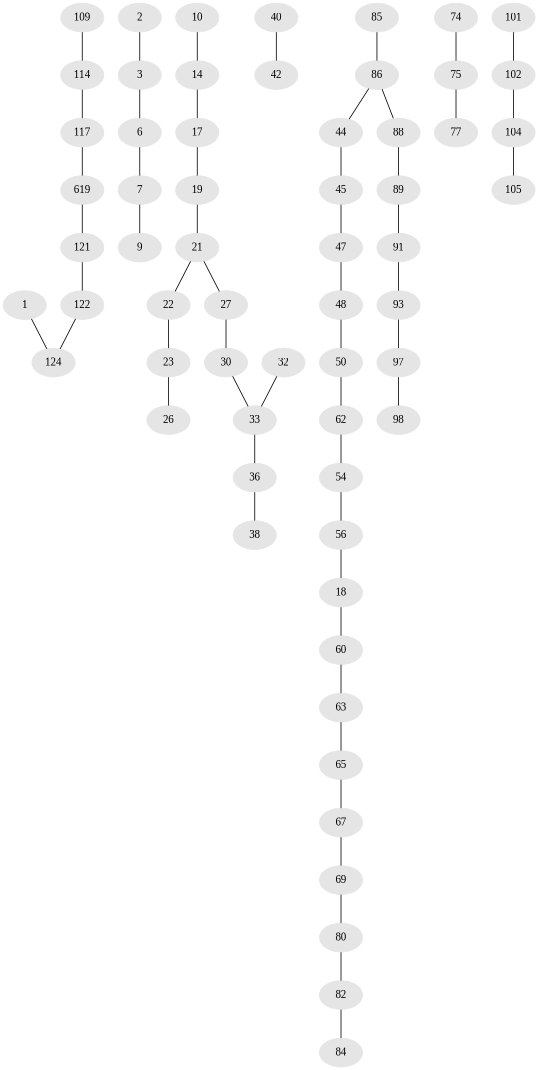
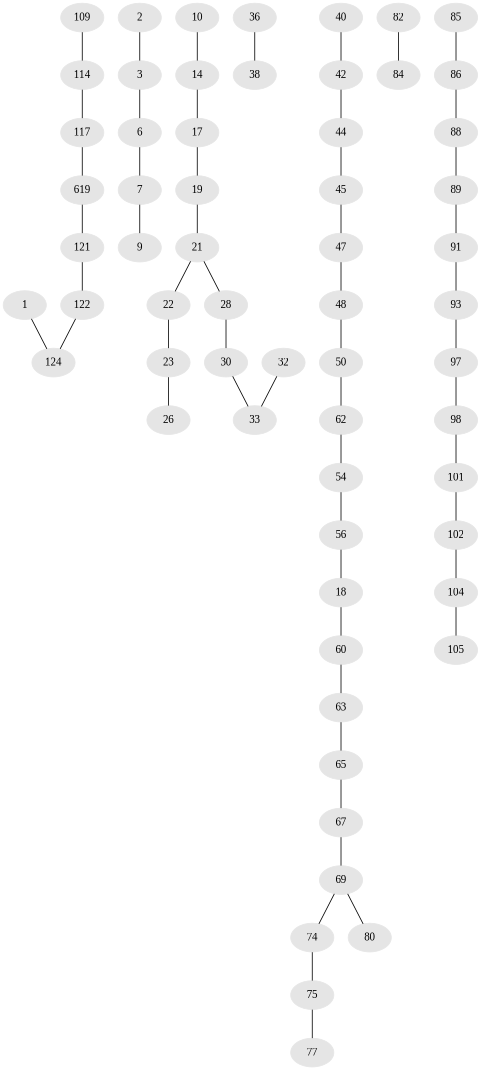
(359, 104) -> (341, 104)
(226, 305) -> (226, 305)
(255, 449) -> none
none -> (456, 449)
none -> (327, 909)
(341, 966) -> none
